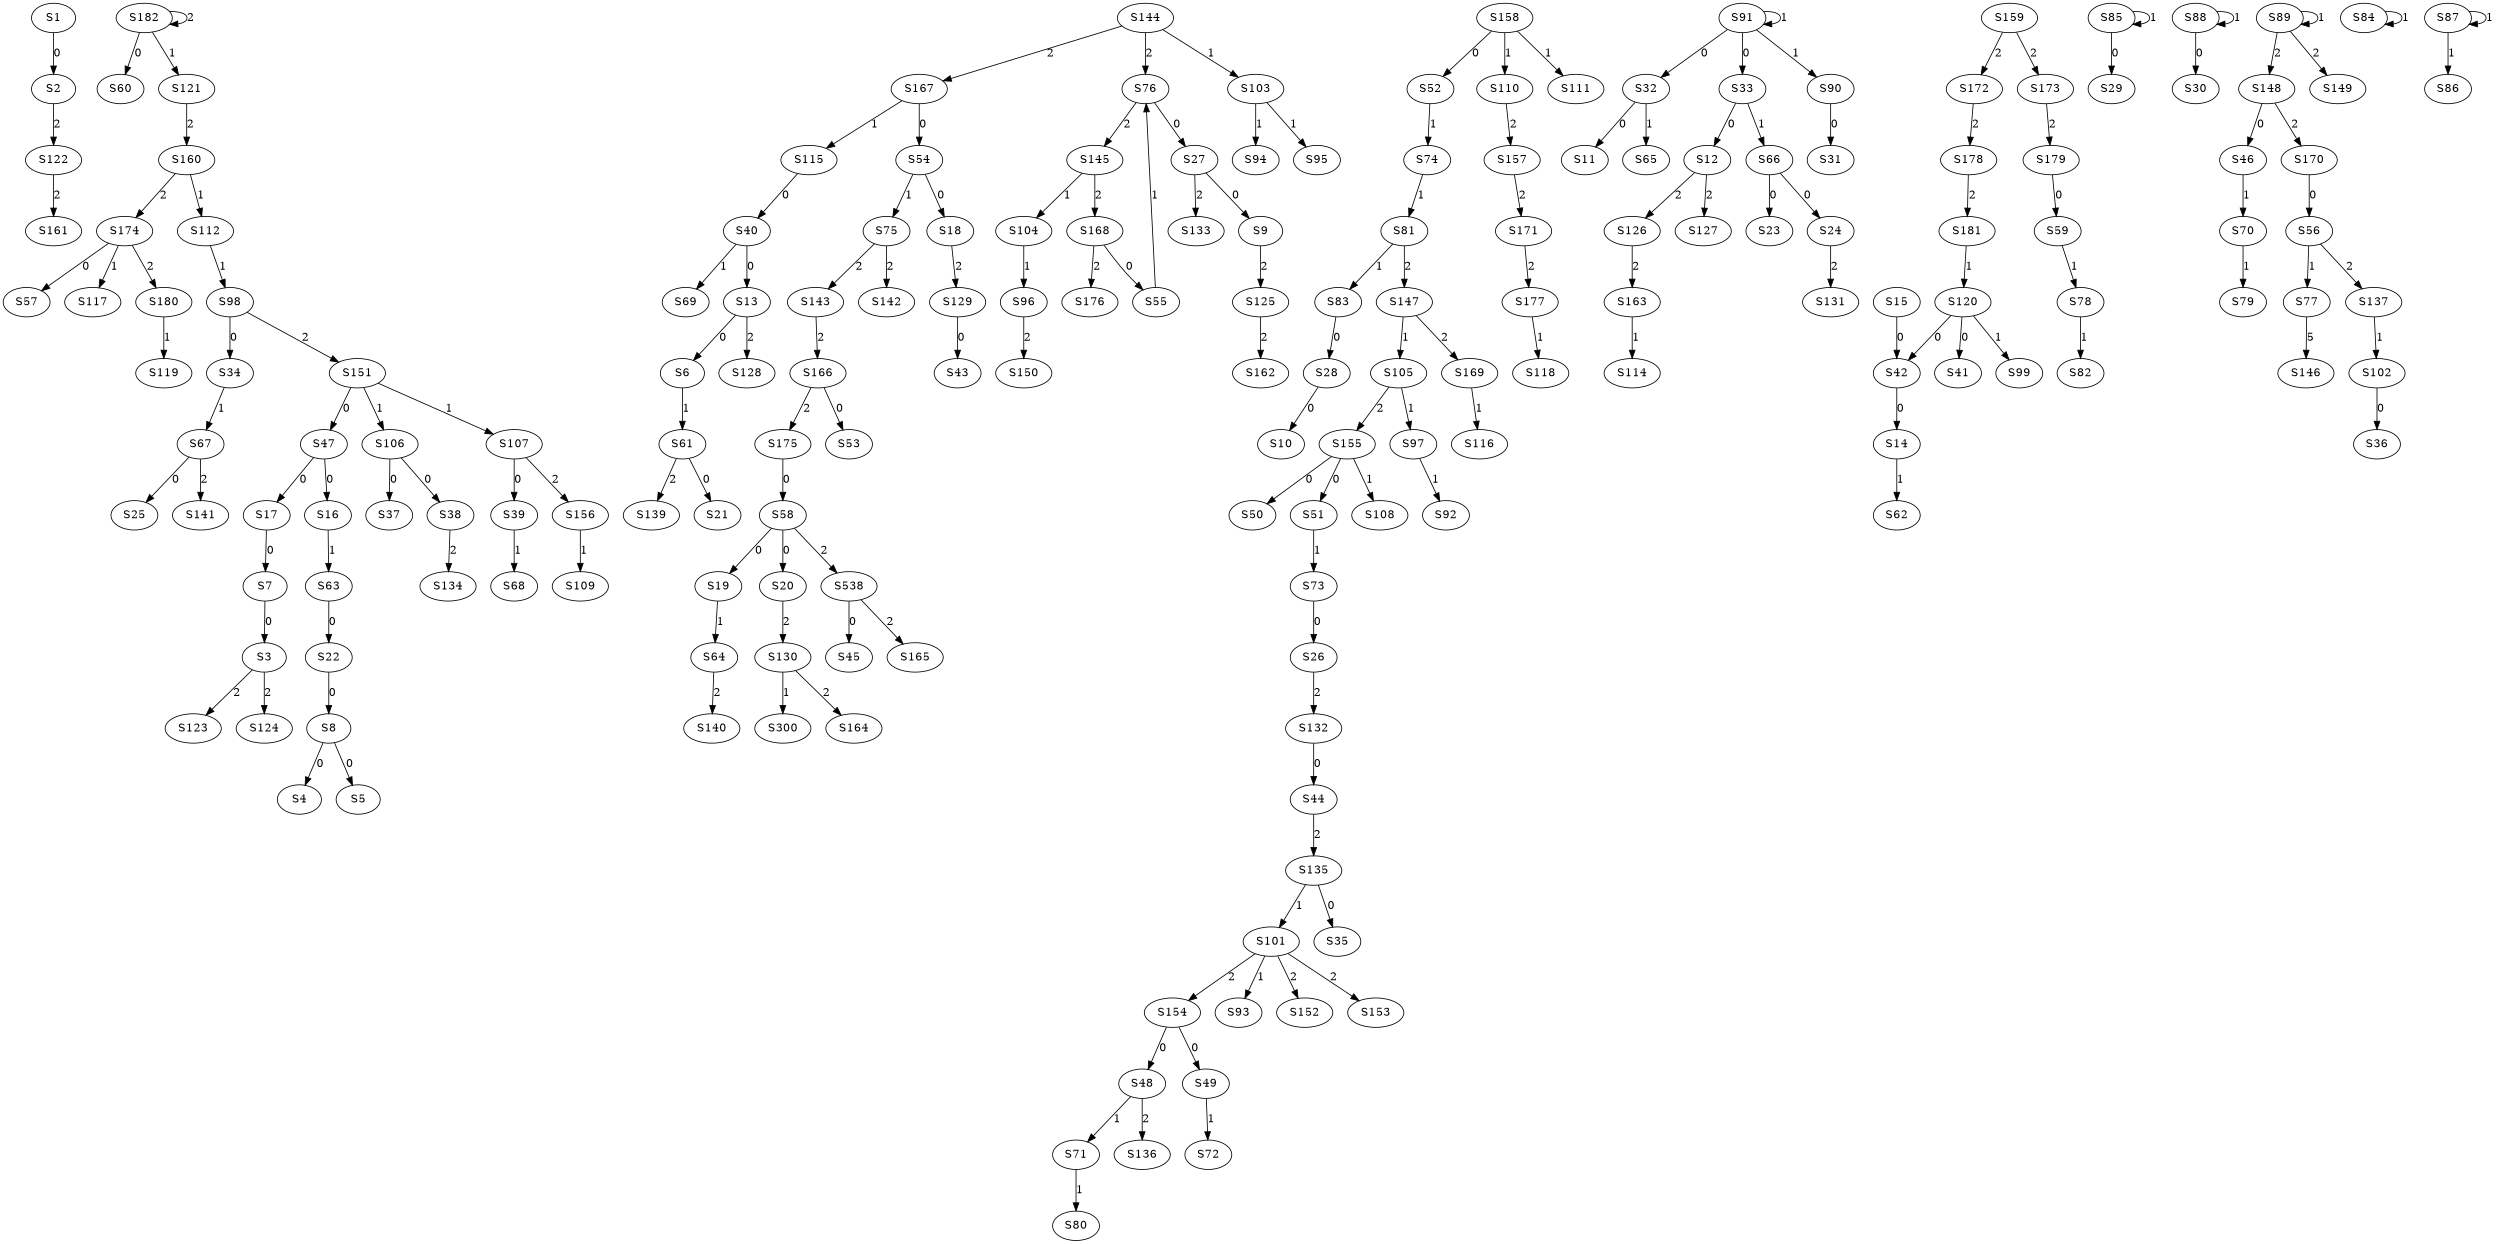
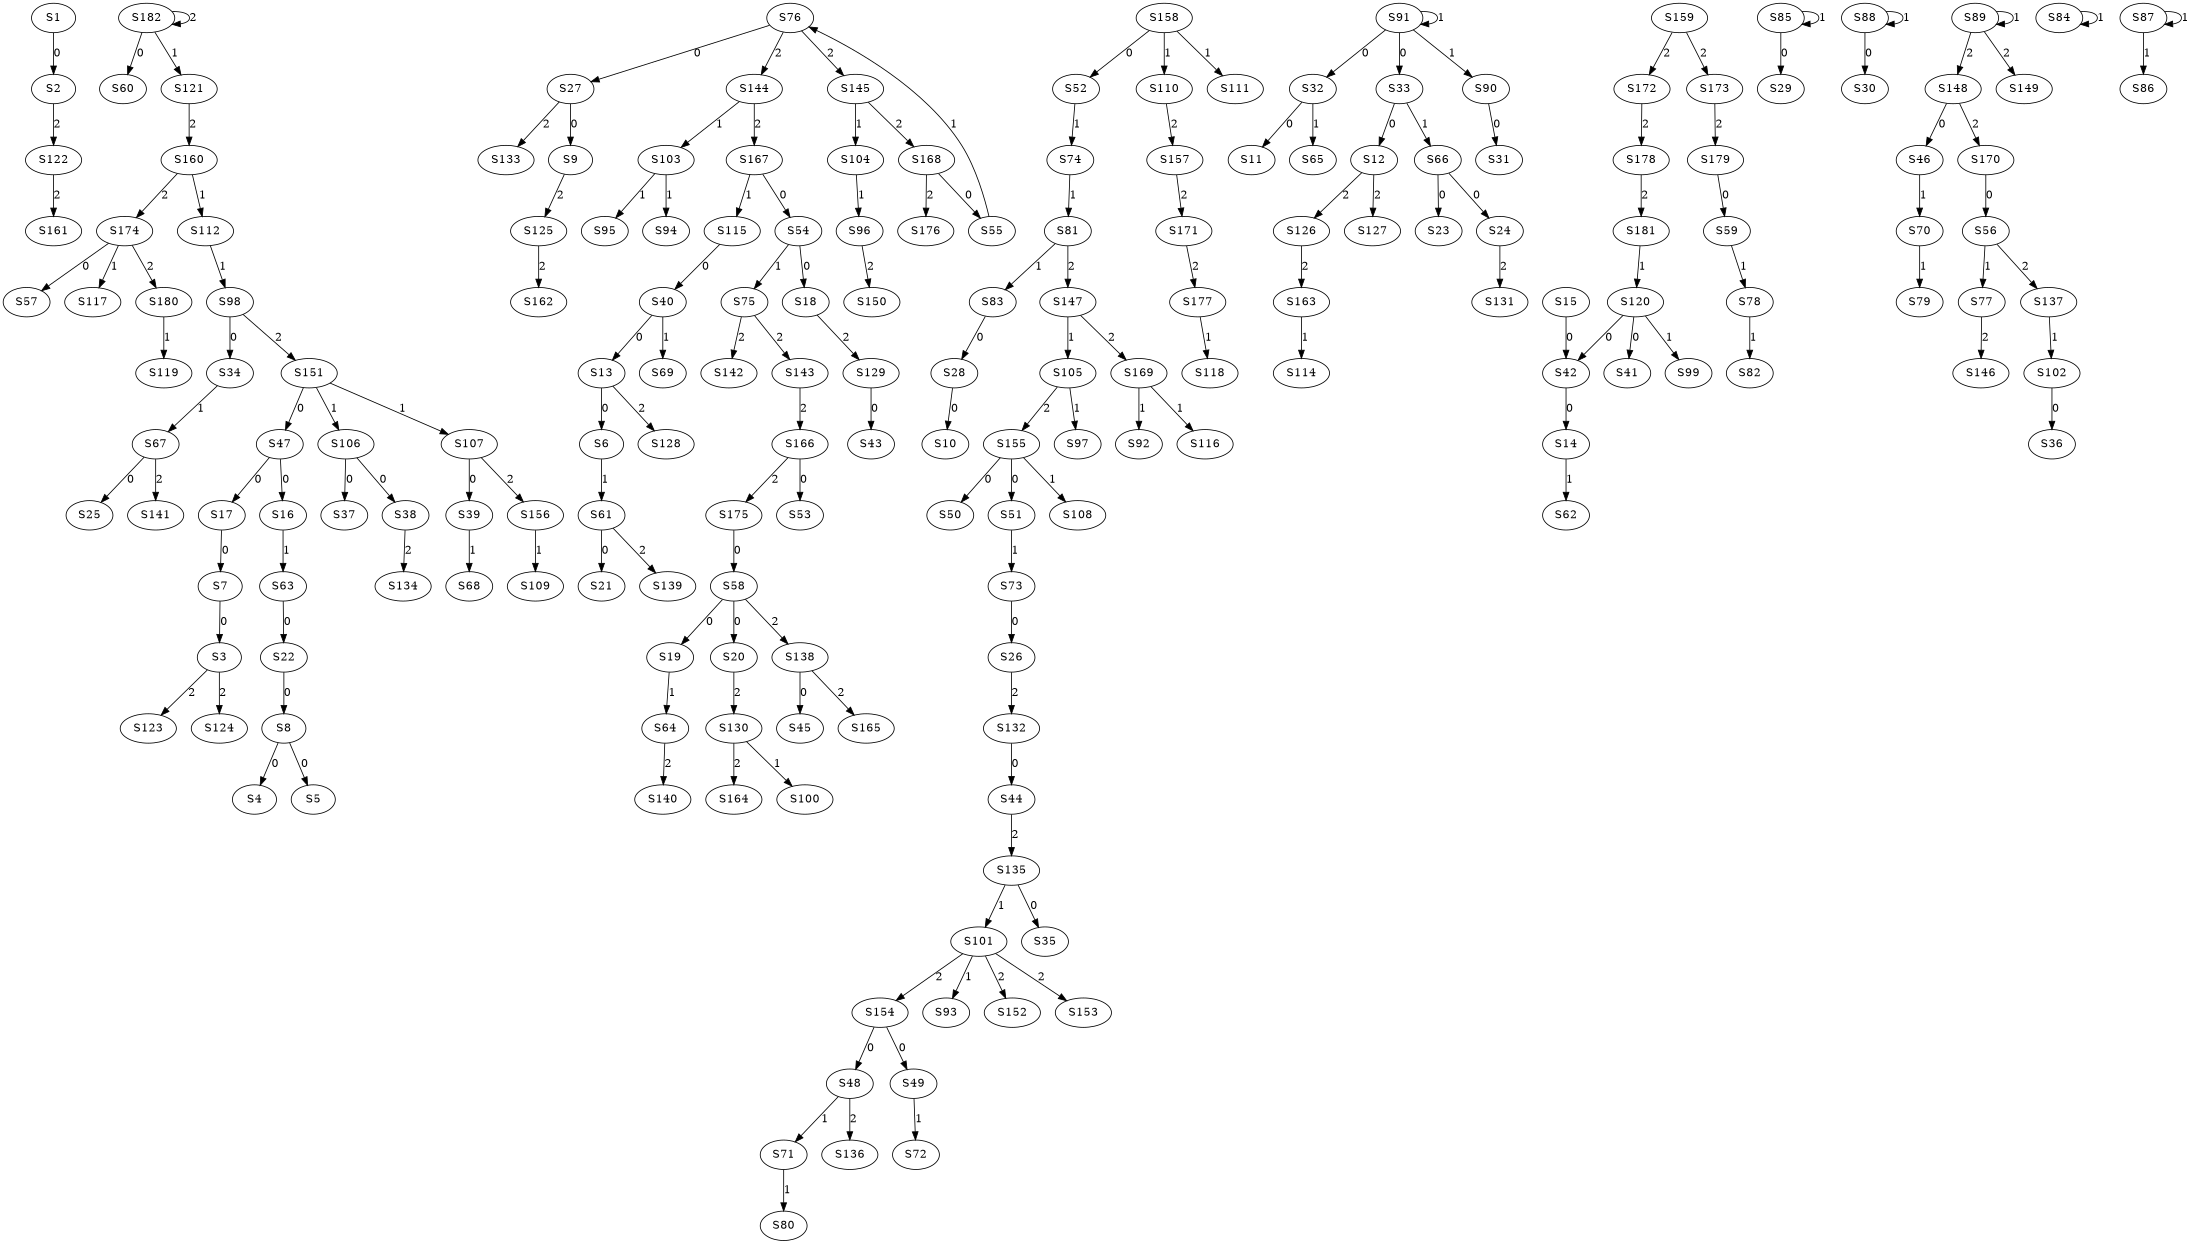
(1145, 49) -> (774, 50)
(2311, 338) -> (1986, 338)
(1428, 476) -> (1139, 405)
(849, 586) -> (800, 657)
(783, 728) -> (805, 800)
